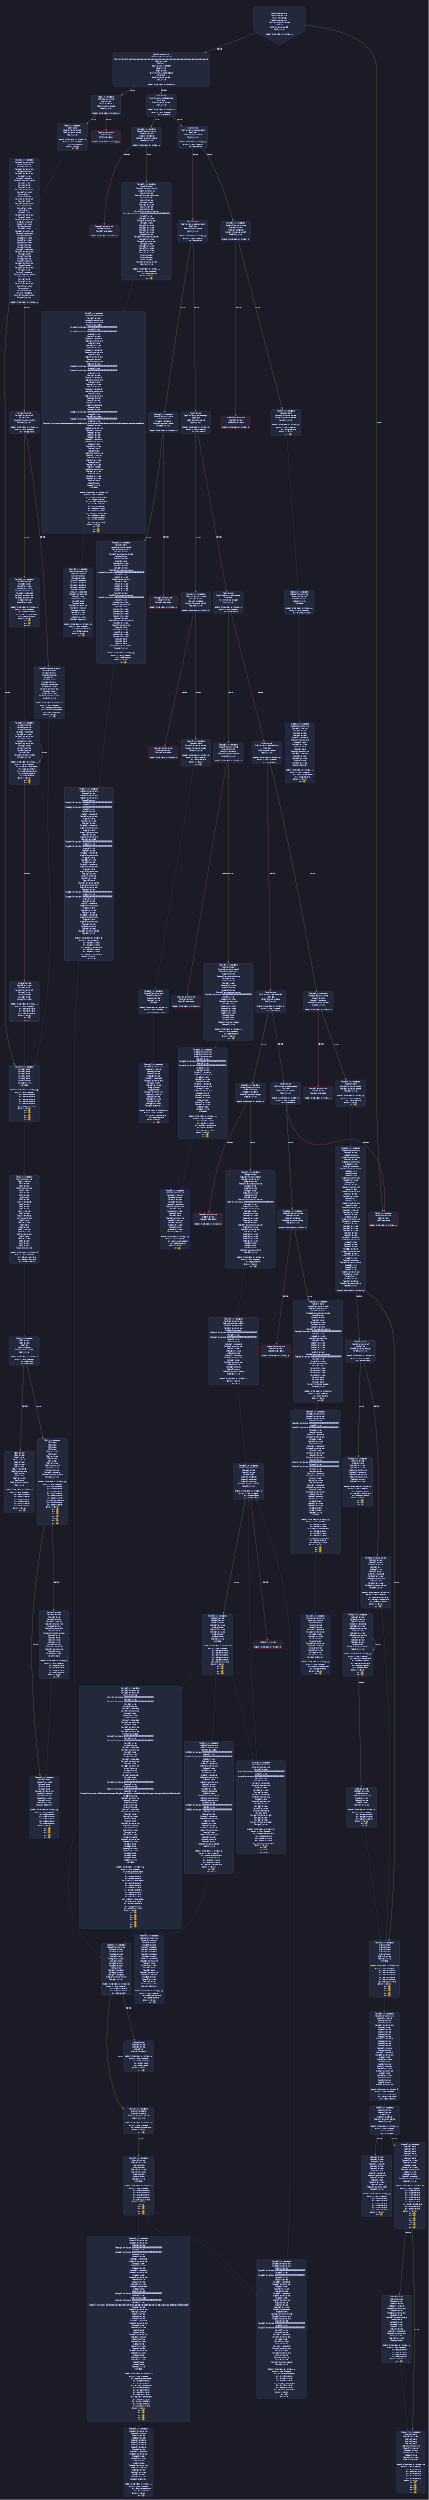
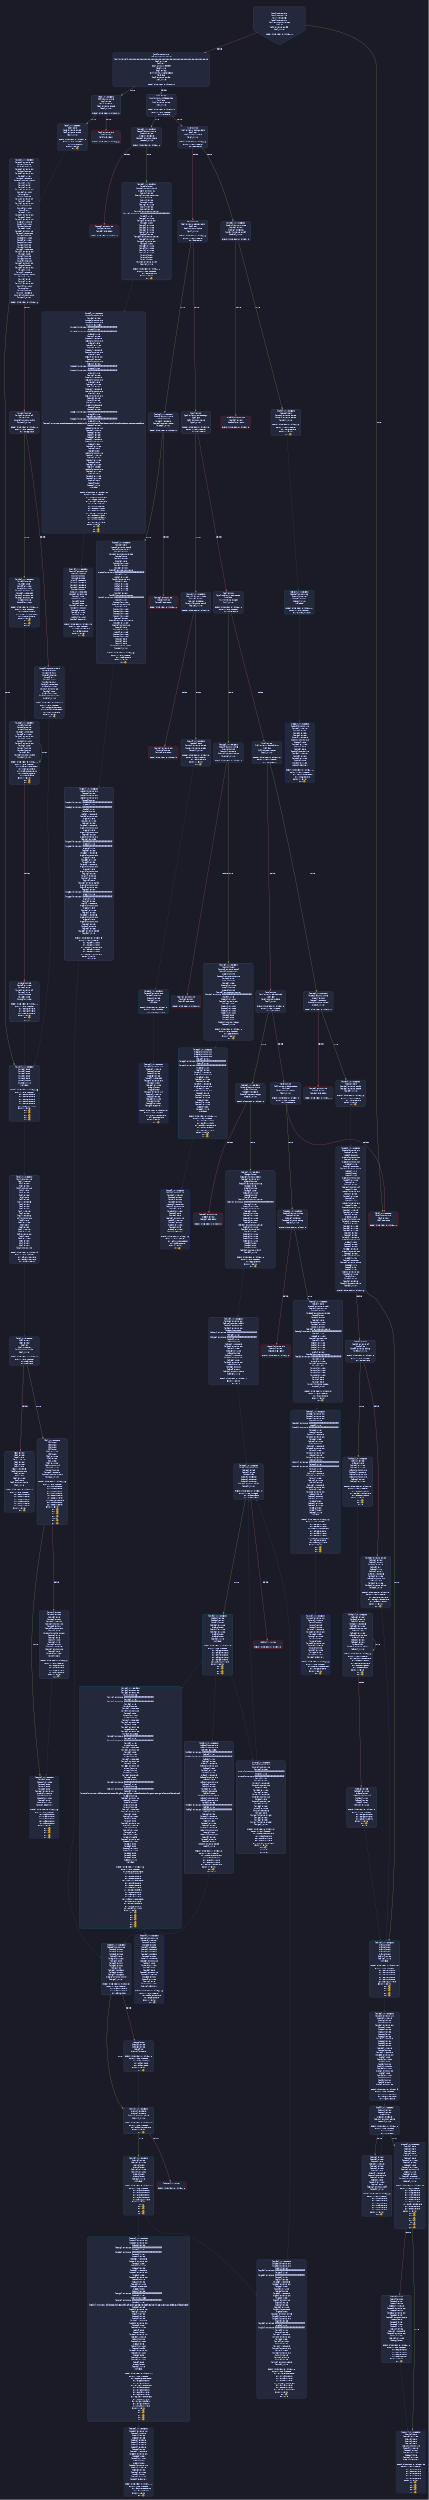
none -> (172, 2186)
